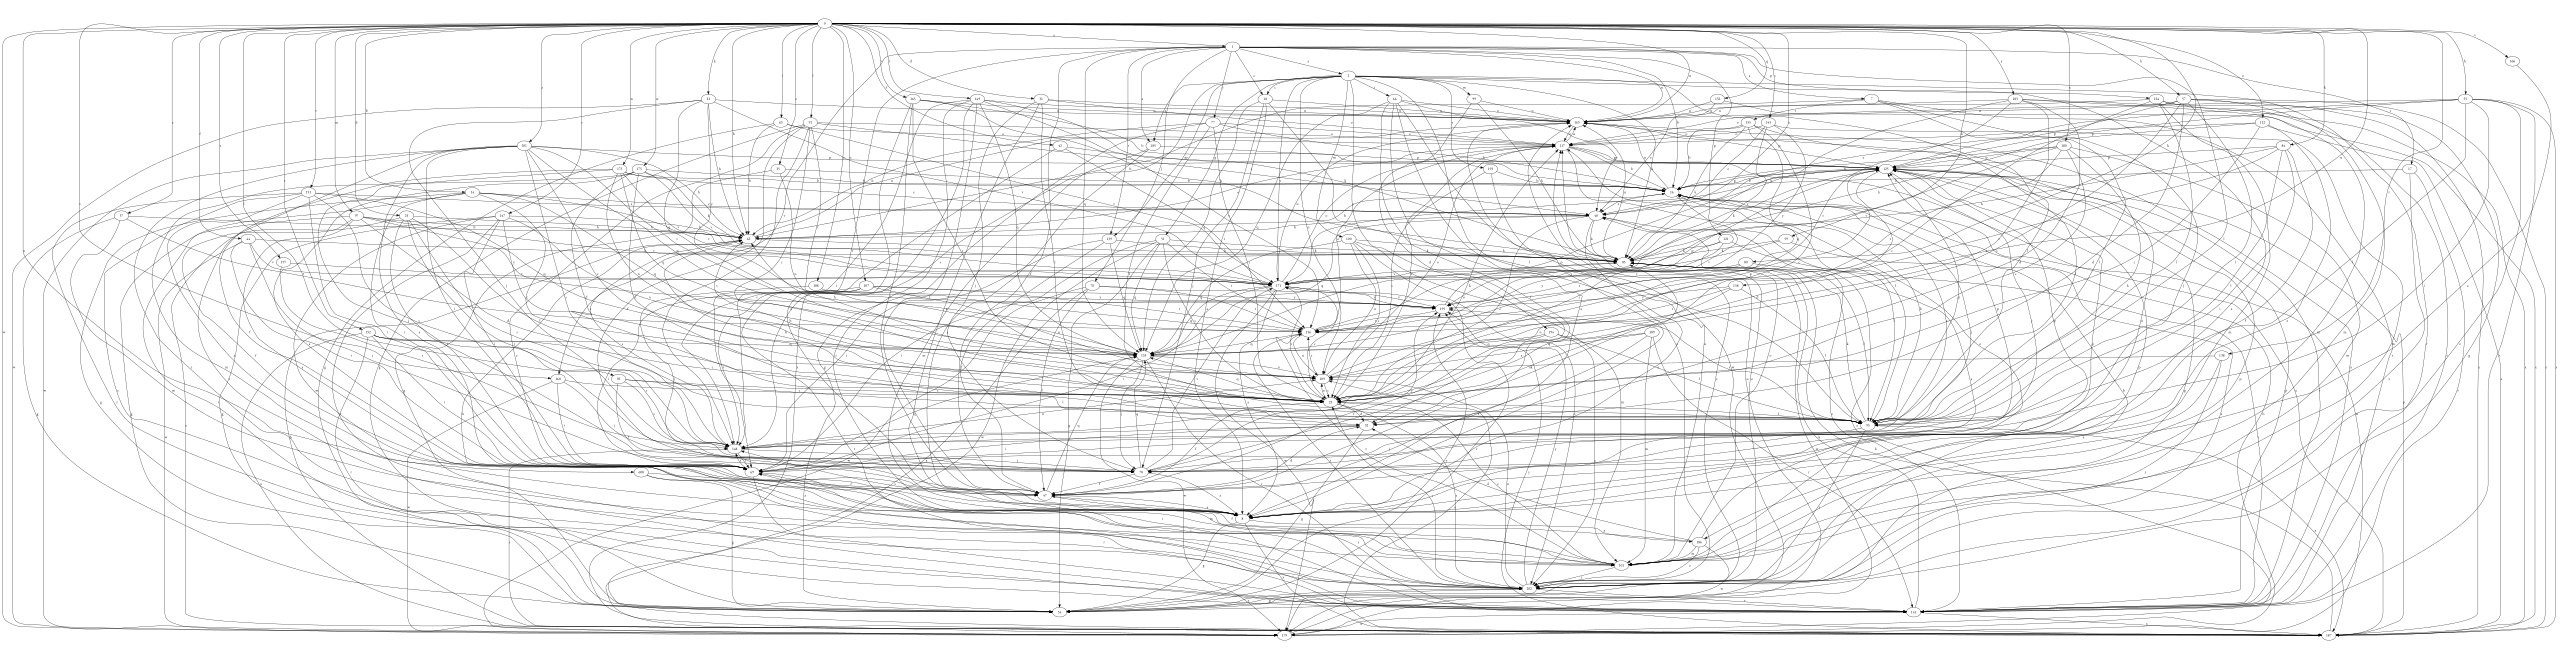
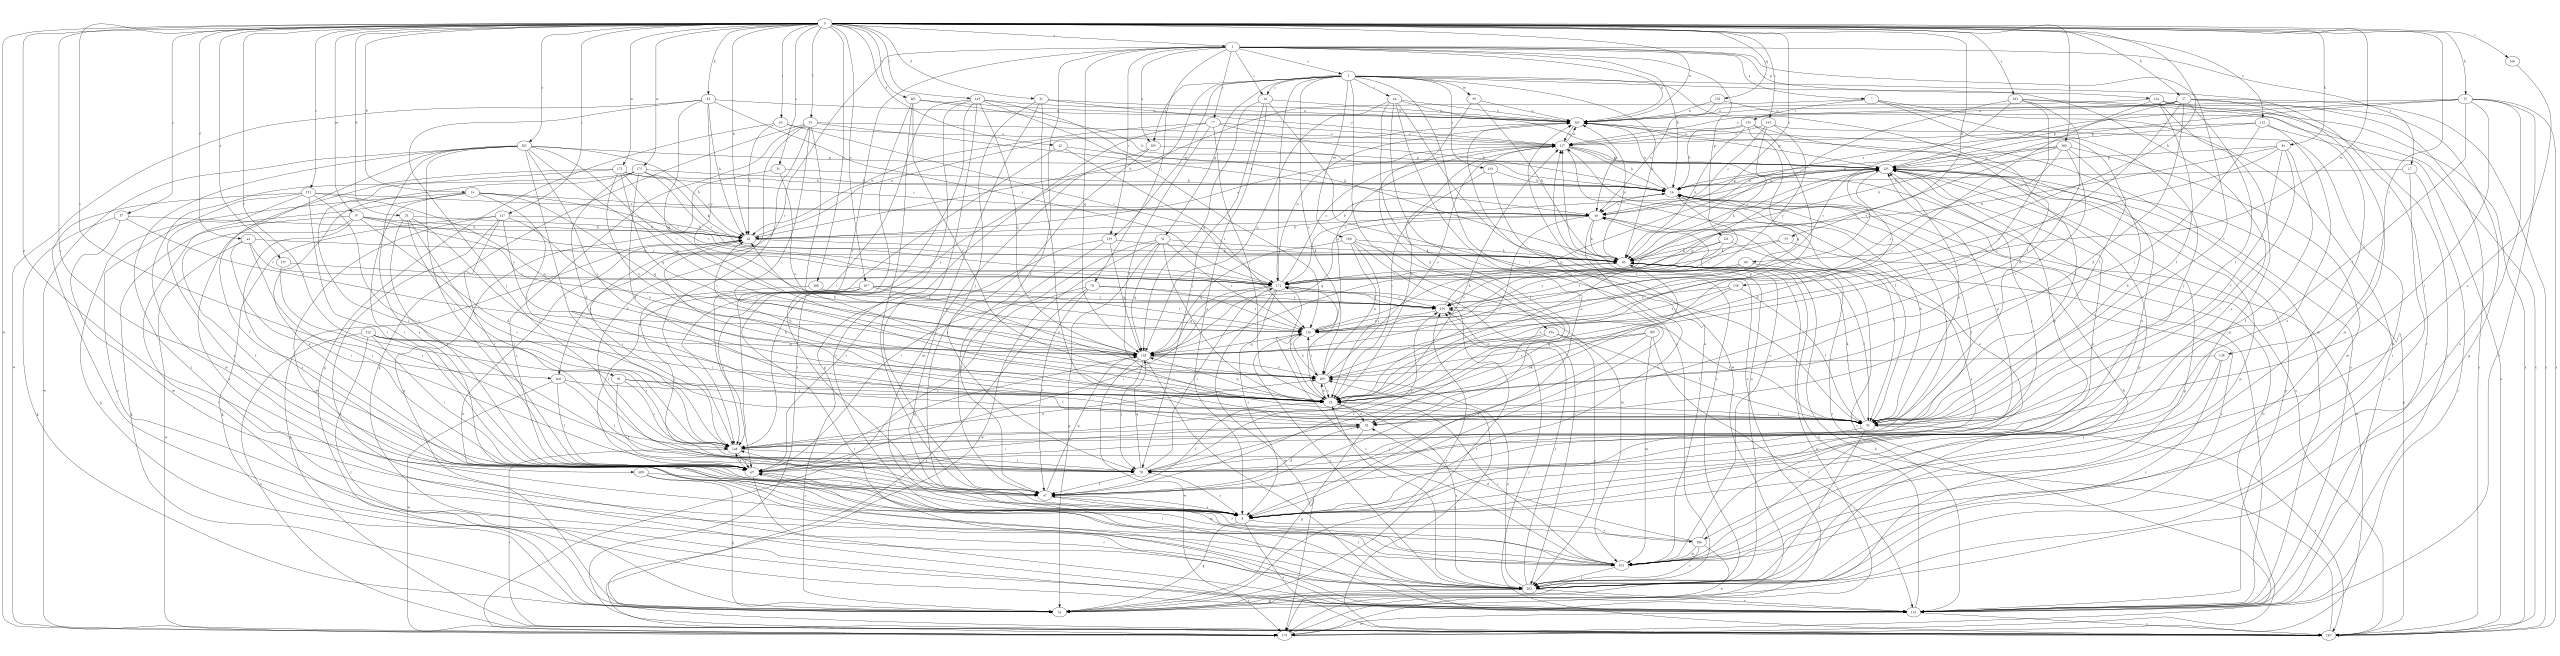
(328, 32) -> (59, 137)
(1692, 113) -> (1882, 108)
(1263, 196) -> none
(425, 626) -> none
